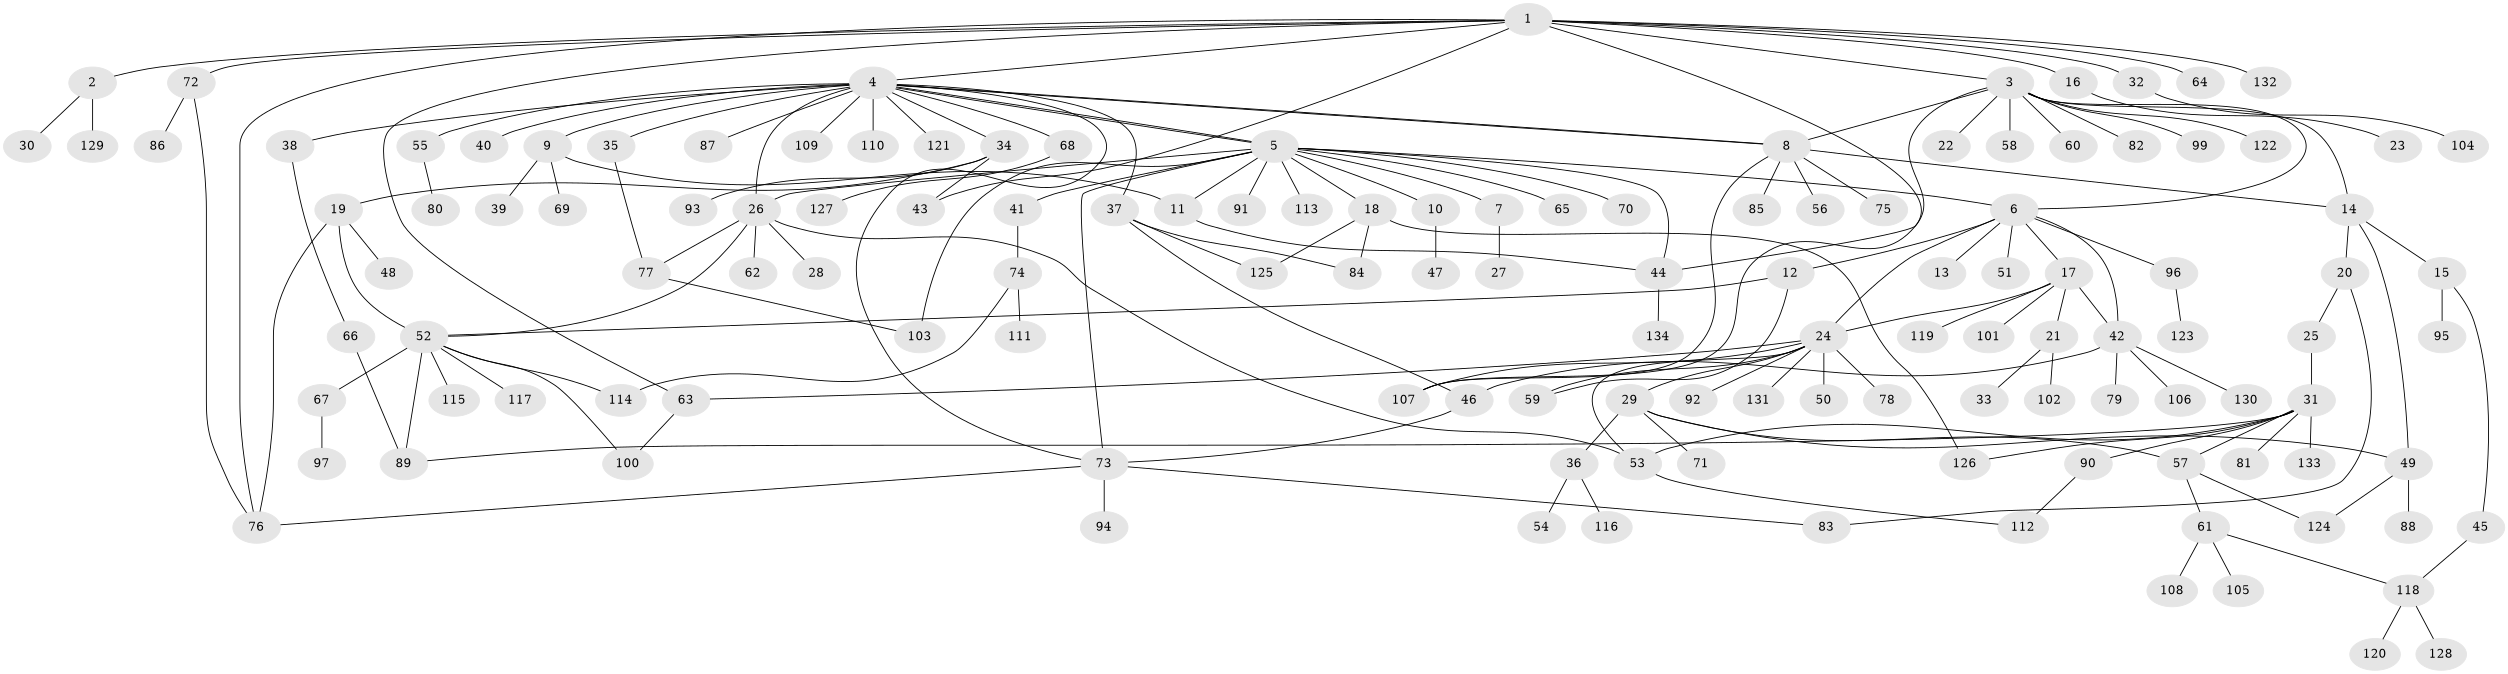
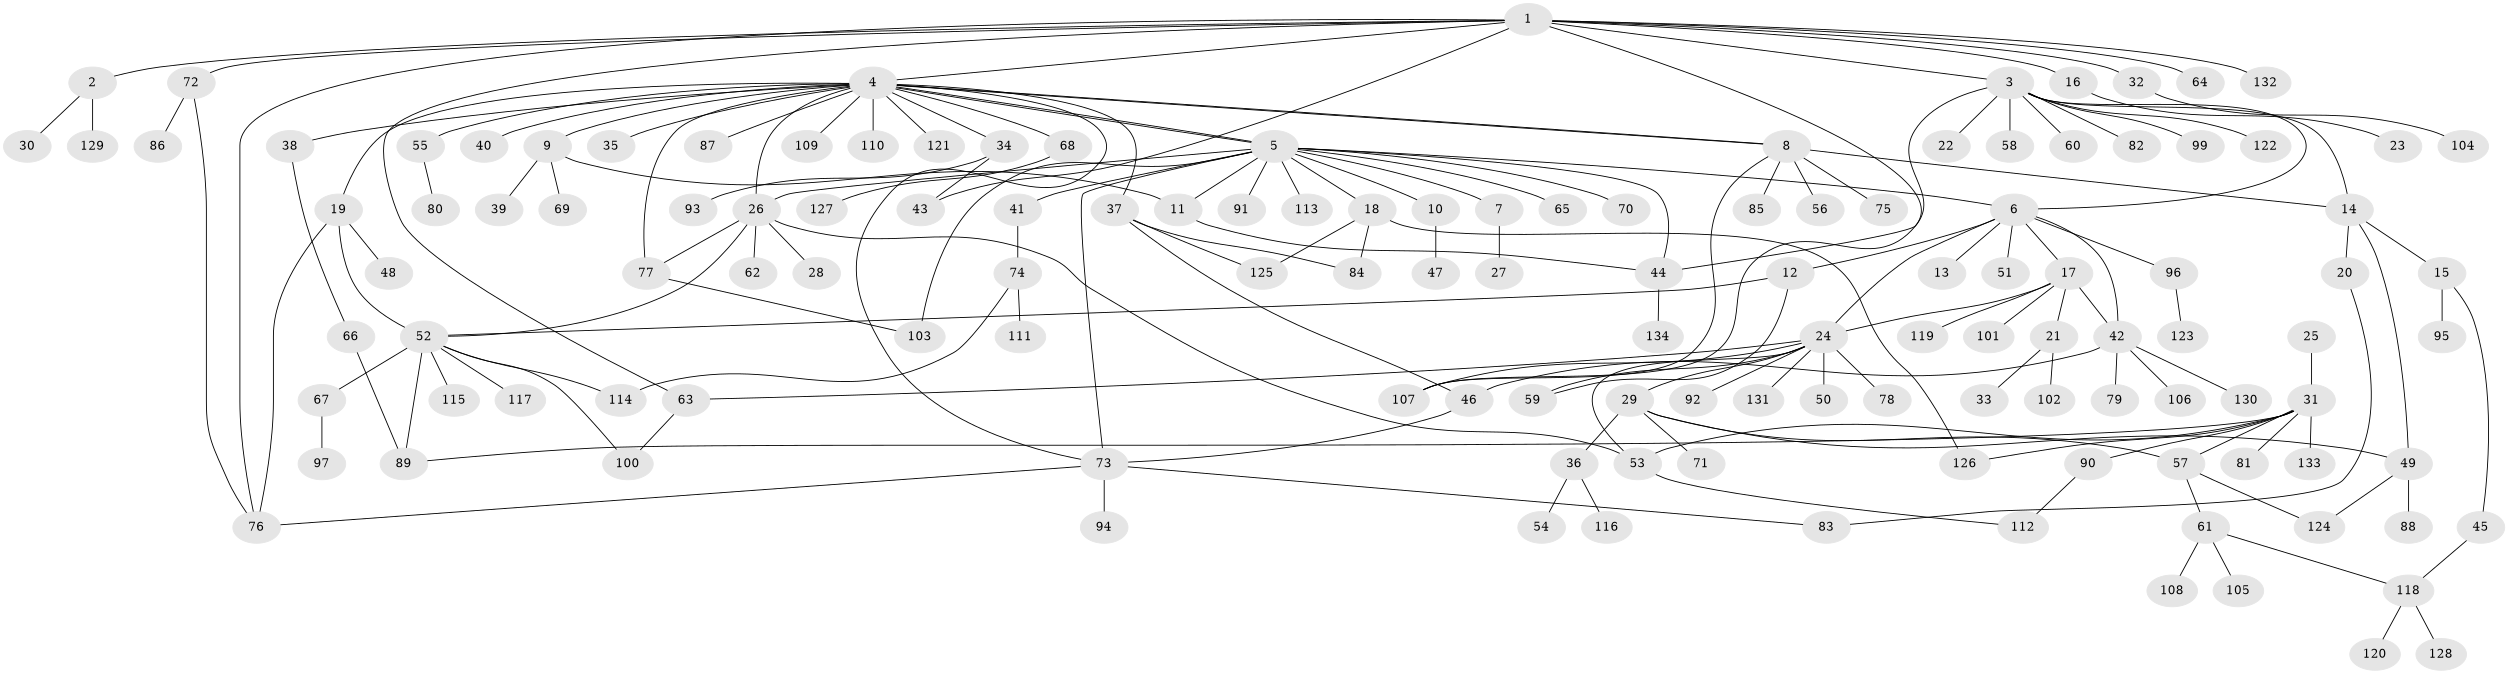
(1898, 115) -> none
(674, 187) -> (577, 92)
(628, 210) -> (682, 126)
(2328, 305) -> none
